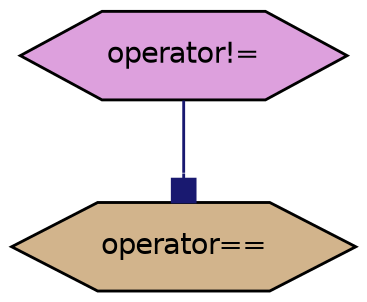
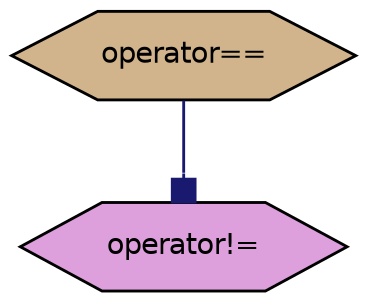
(184, 137) -> (184, 137)
